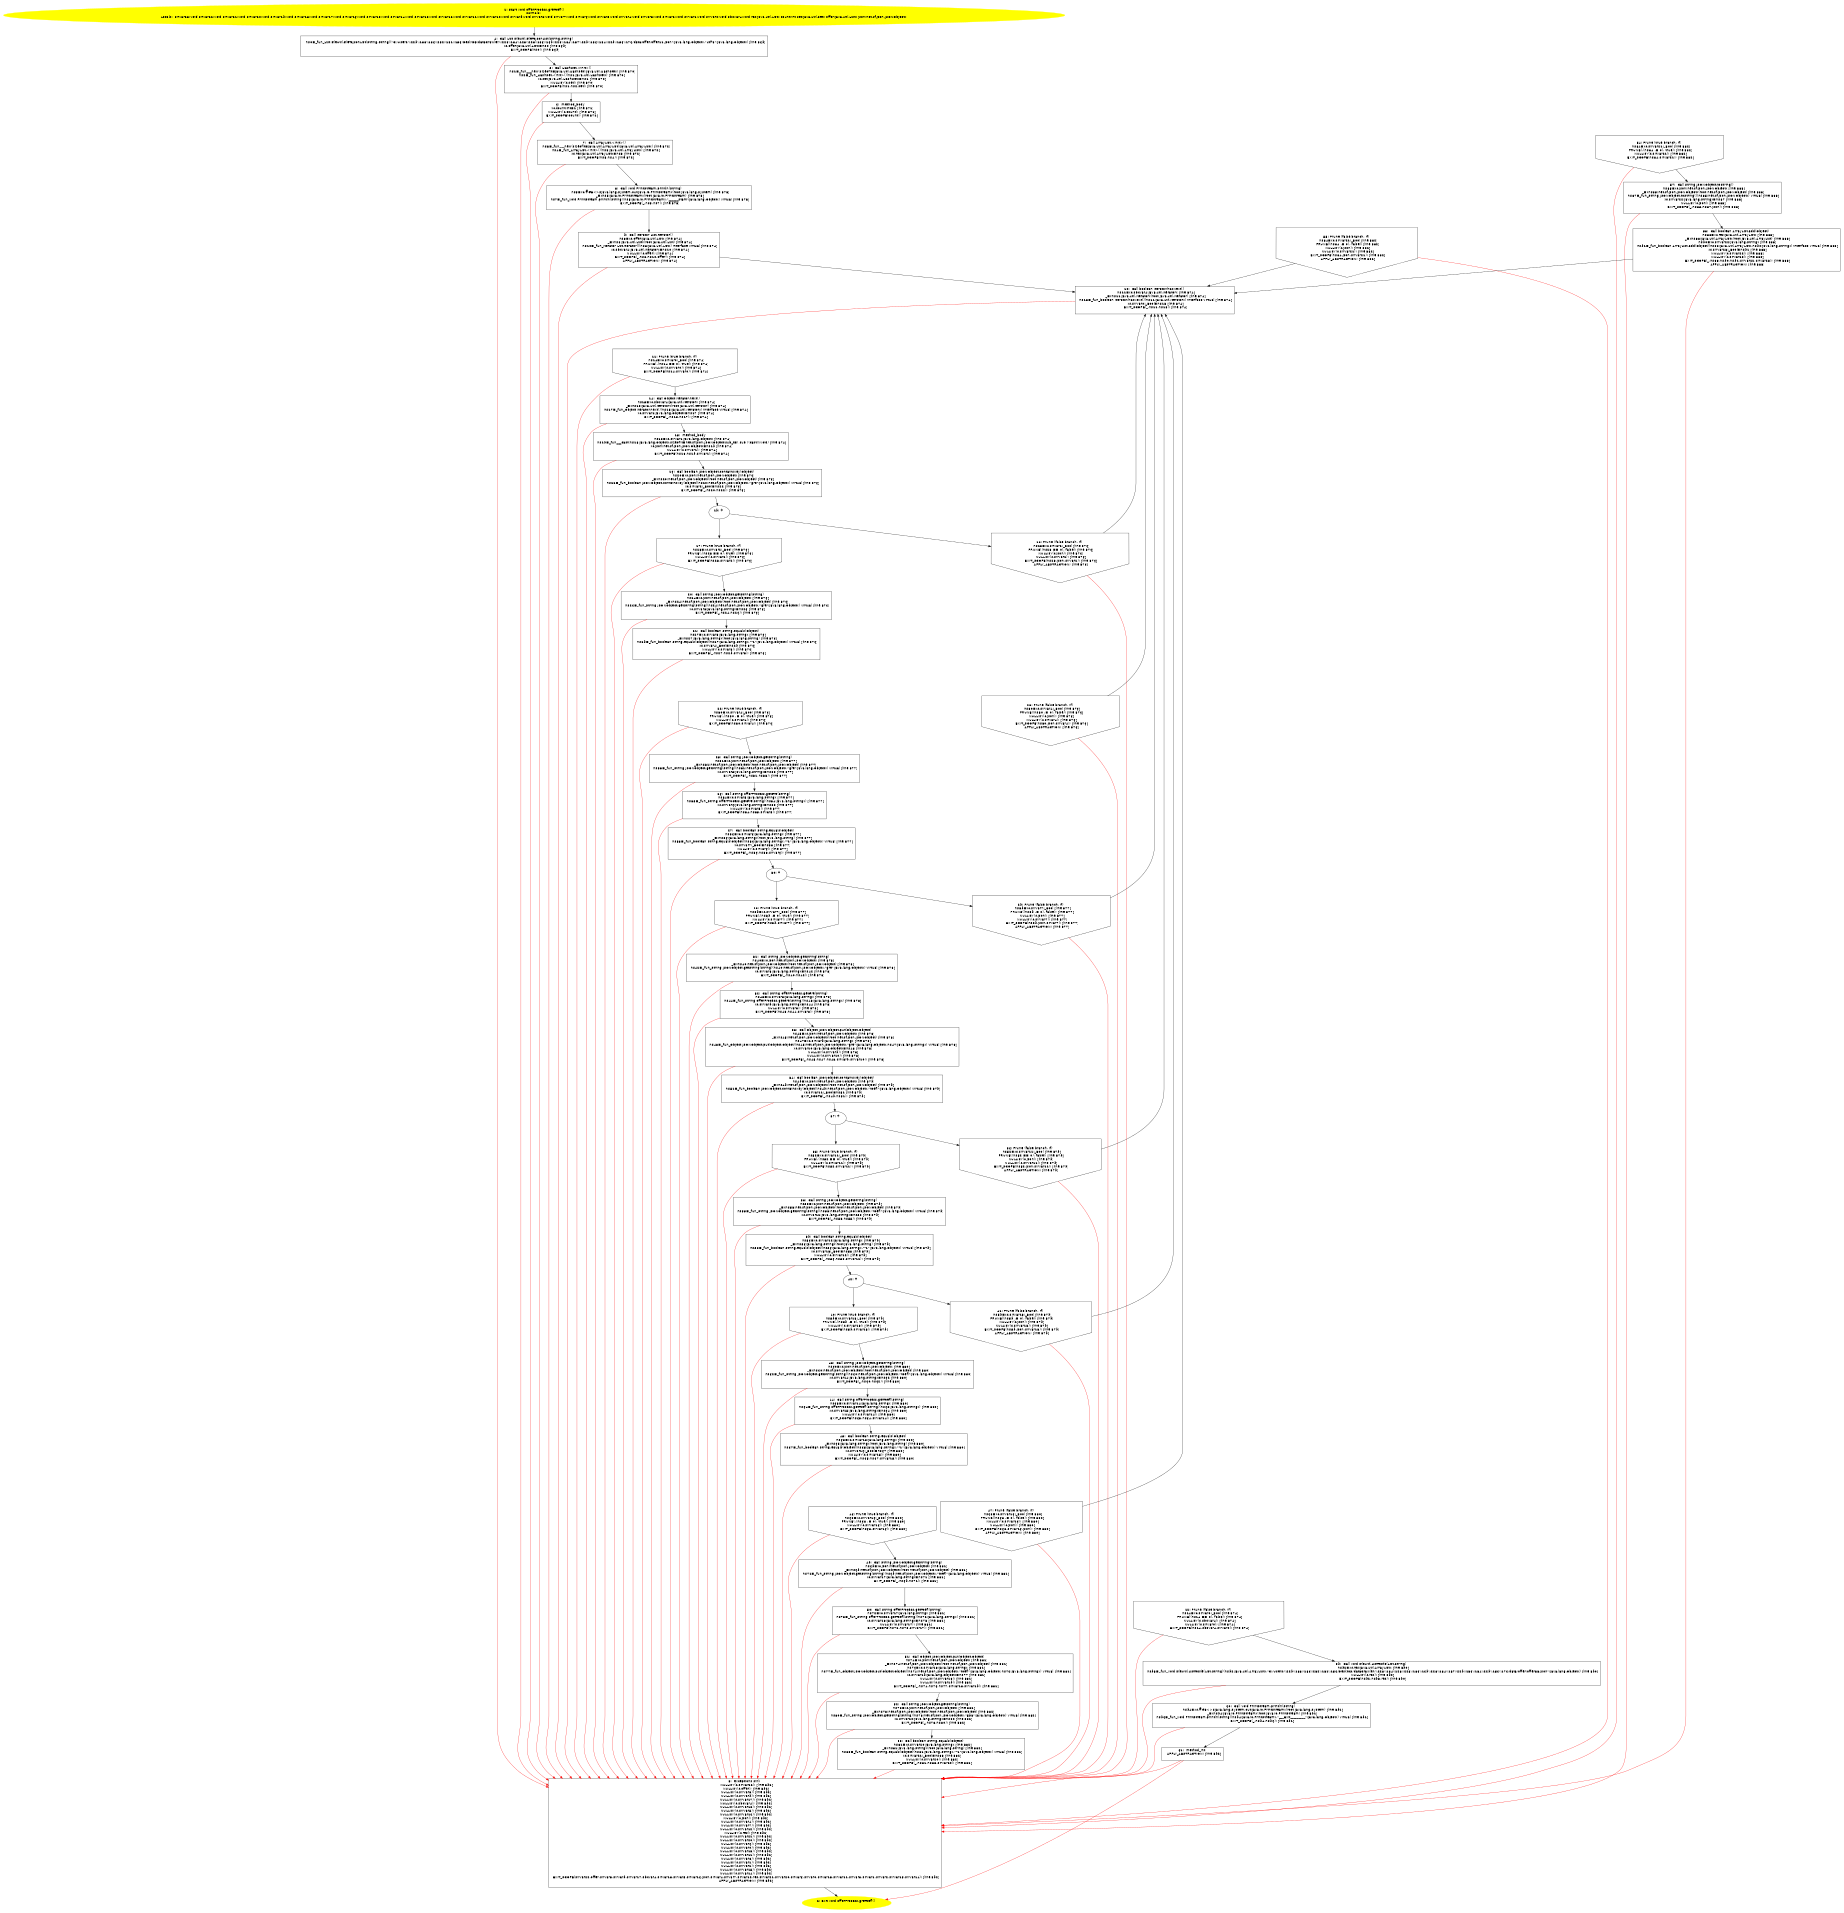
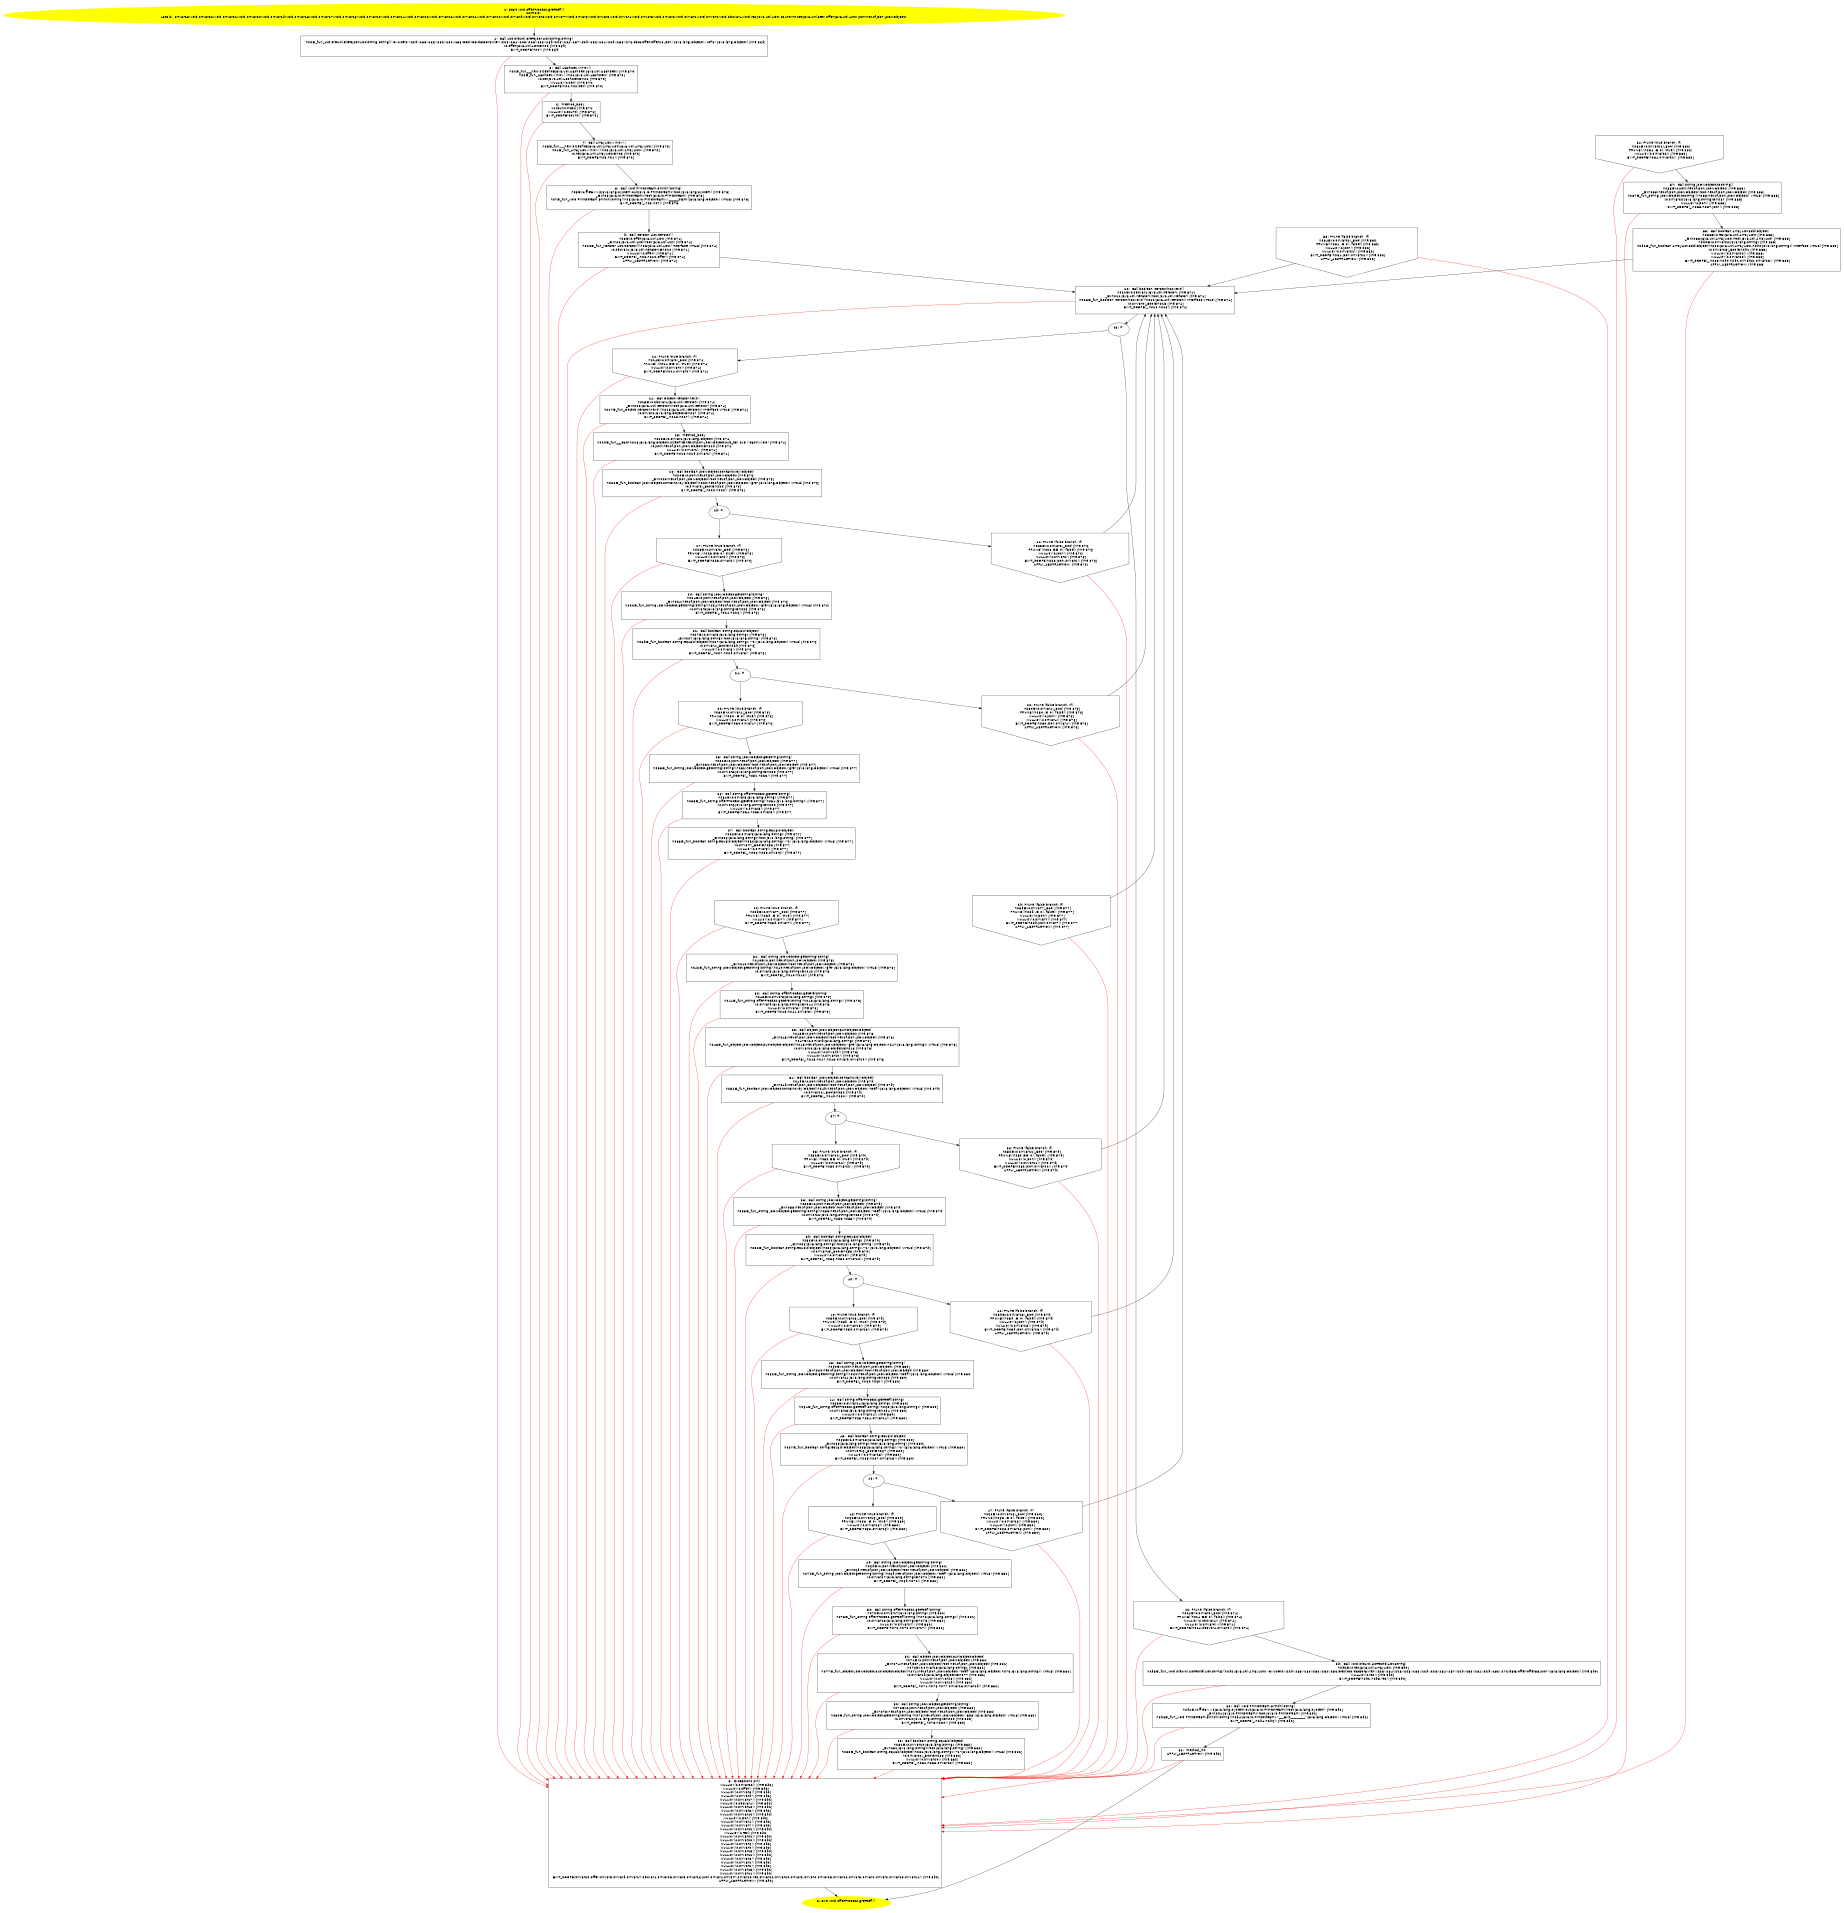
none -> (1119, 329)
none -> (740, 675)
(777, 875) -> none
none -> (874, 1481)
(1042, 1845) -> (1042, 1845)
